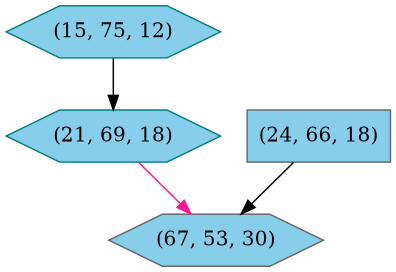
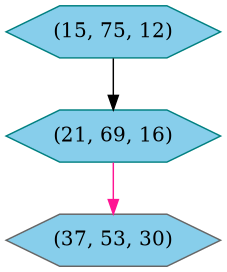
(113, 136) -> (113, 136)
(319, 136) -> none
(216, 240) -> (113, 240)
